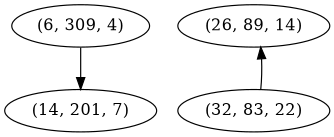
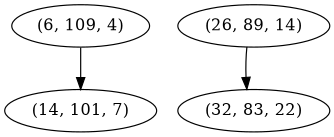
(81, 26) -> (81, 26)
(262, 74) -> (246, 62)
(81, 111) -> (81, 111)
